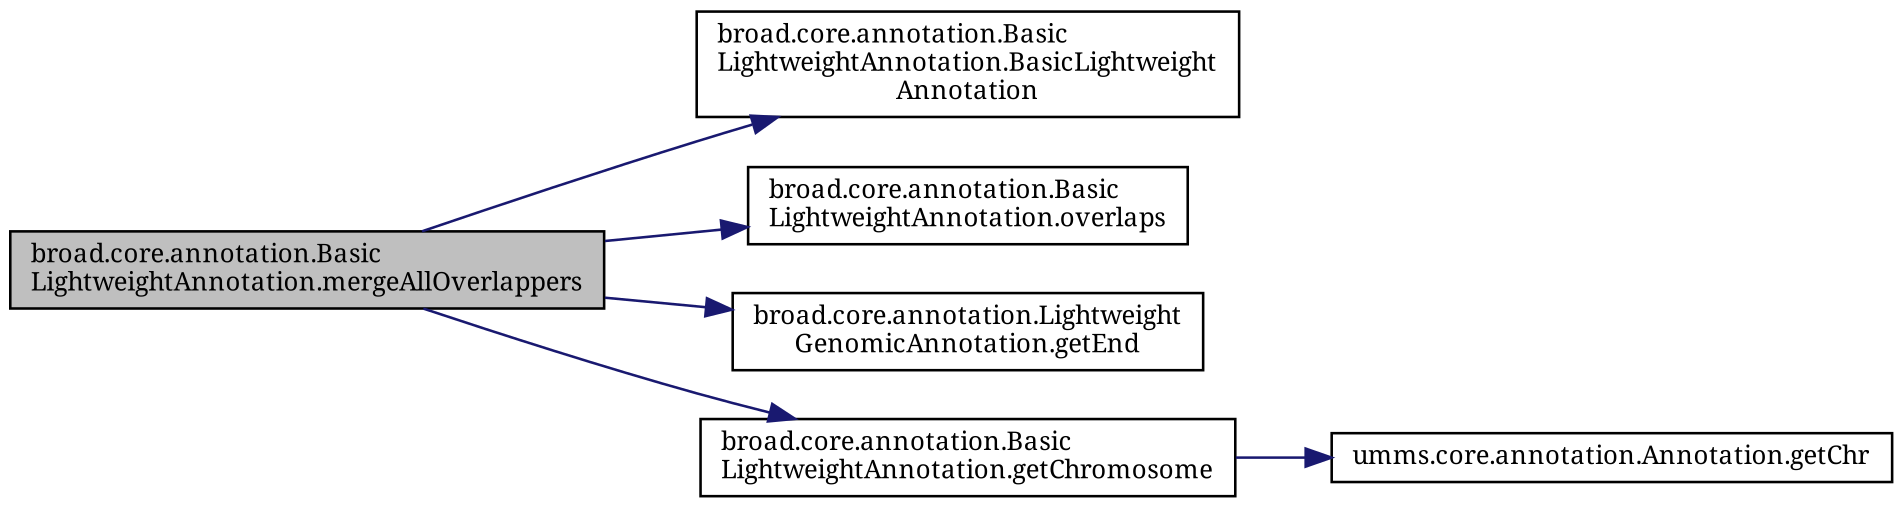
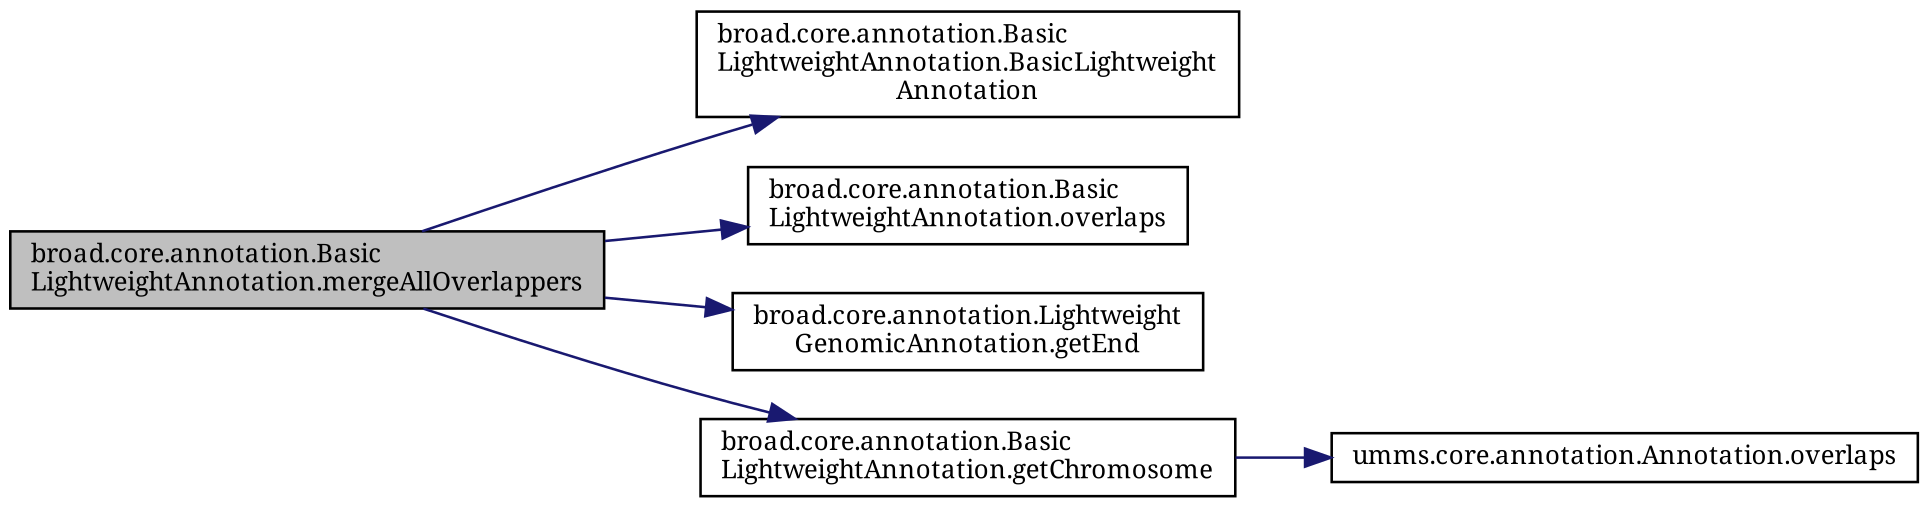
(1612, 458) -> (1625, 458)
